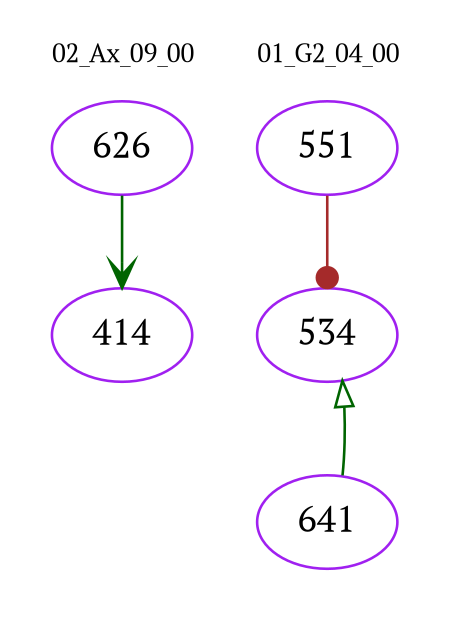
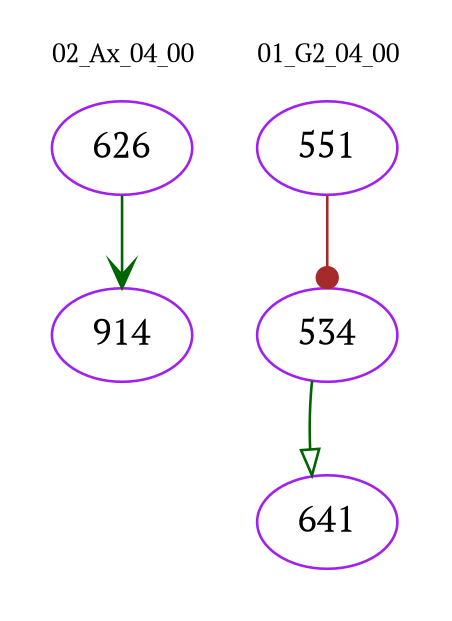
(123, 56) -> (123, 56)
(122, 335) -> (122, 335)
(345, 441) -> (310, 415)
